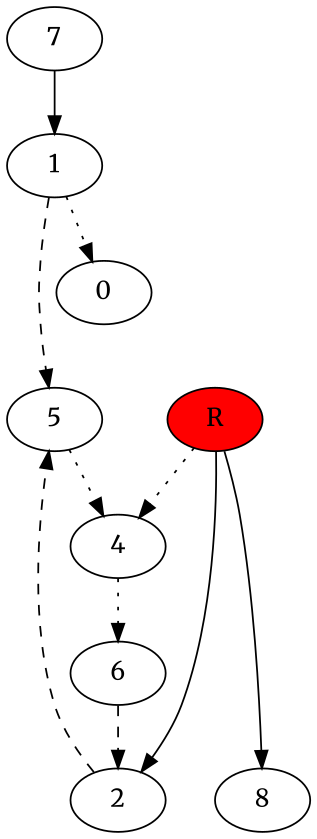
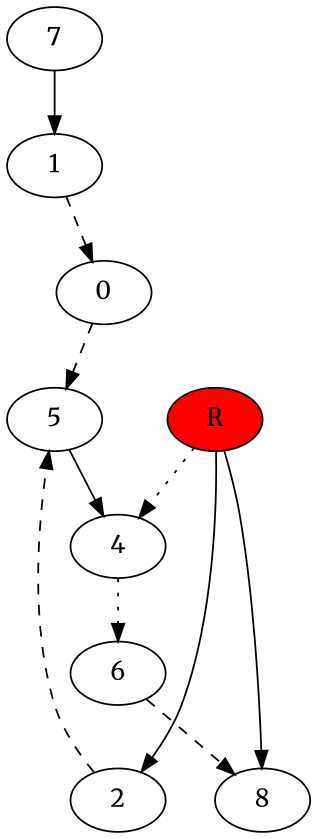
(76, 221) -> (76, 221)
(39, 284) -> (83, 348)
(82, 475) -> (82, 475)
(118, 728) -> (184, 731)
